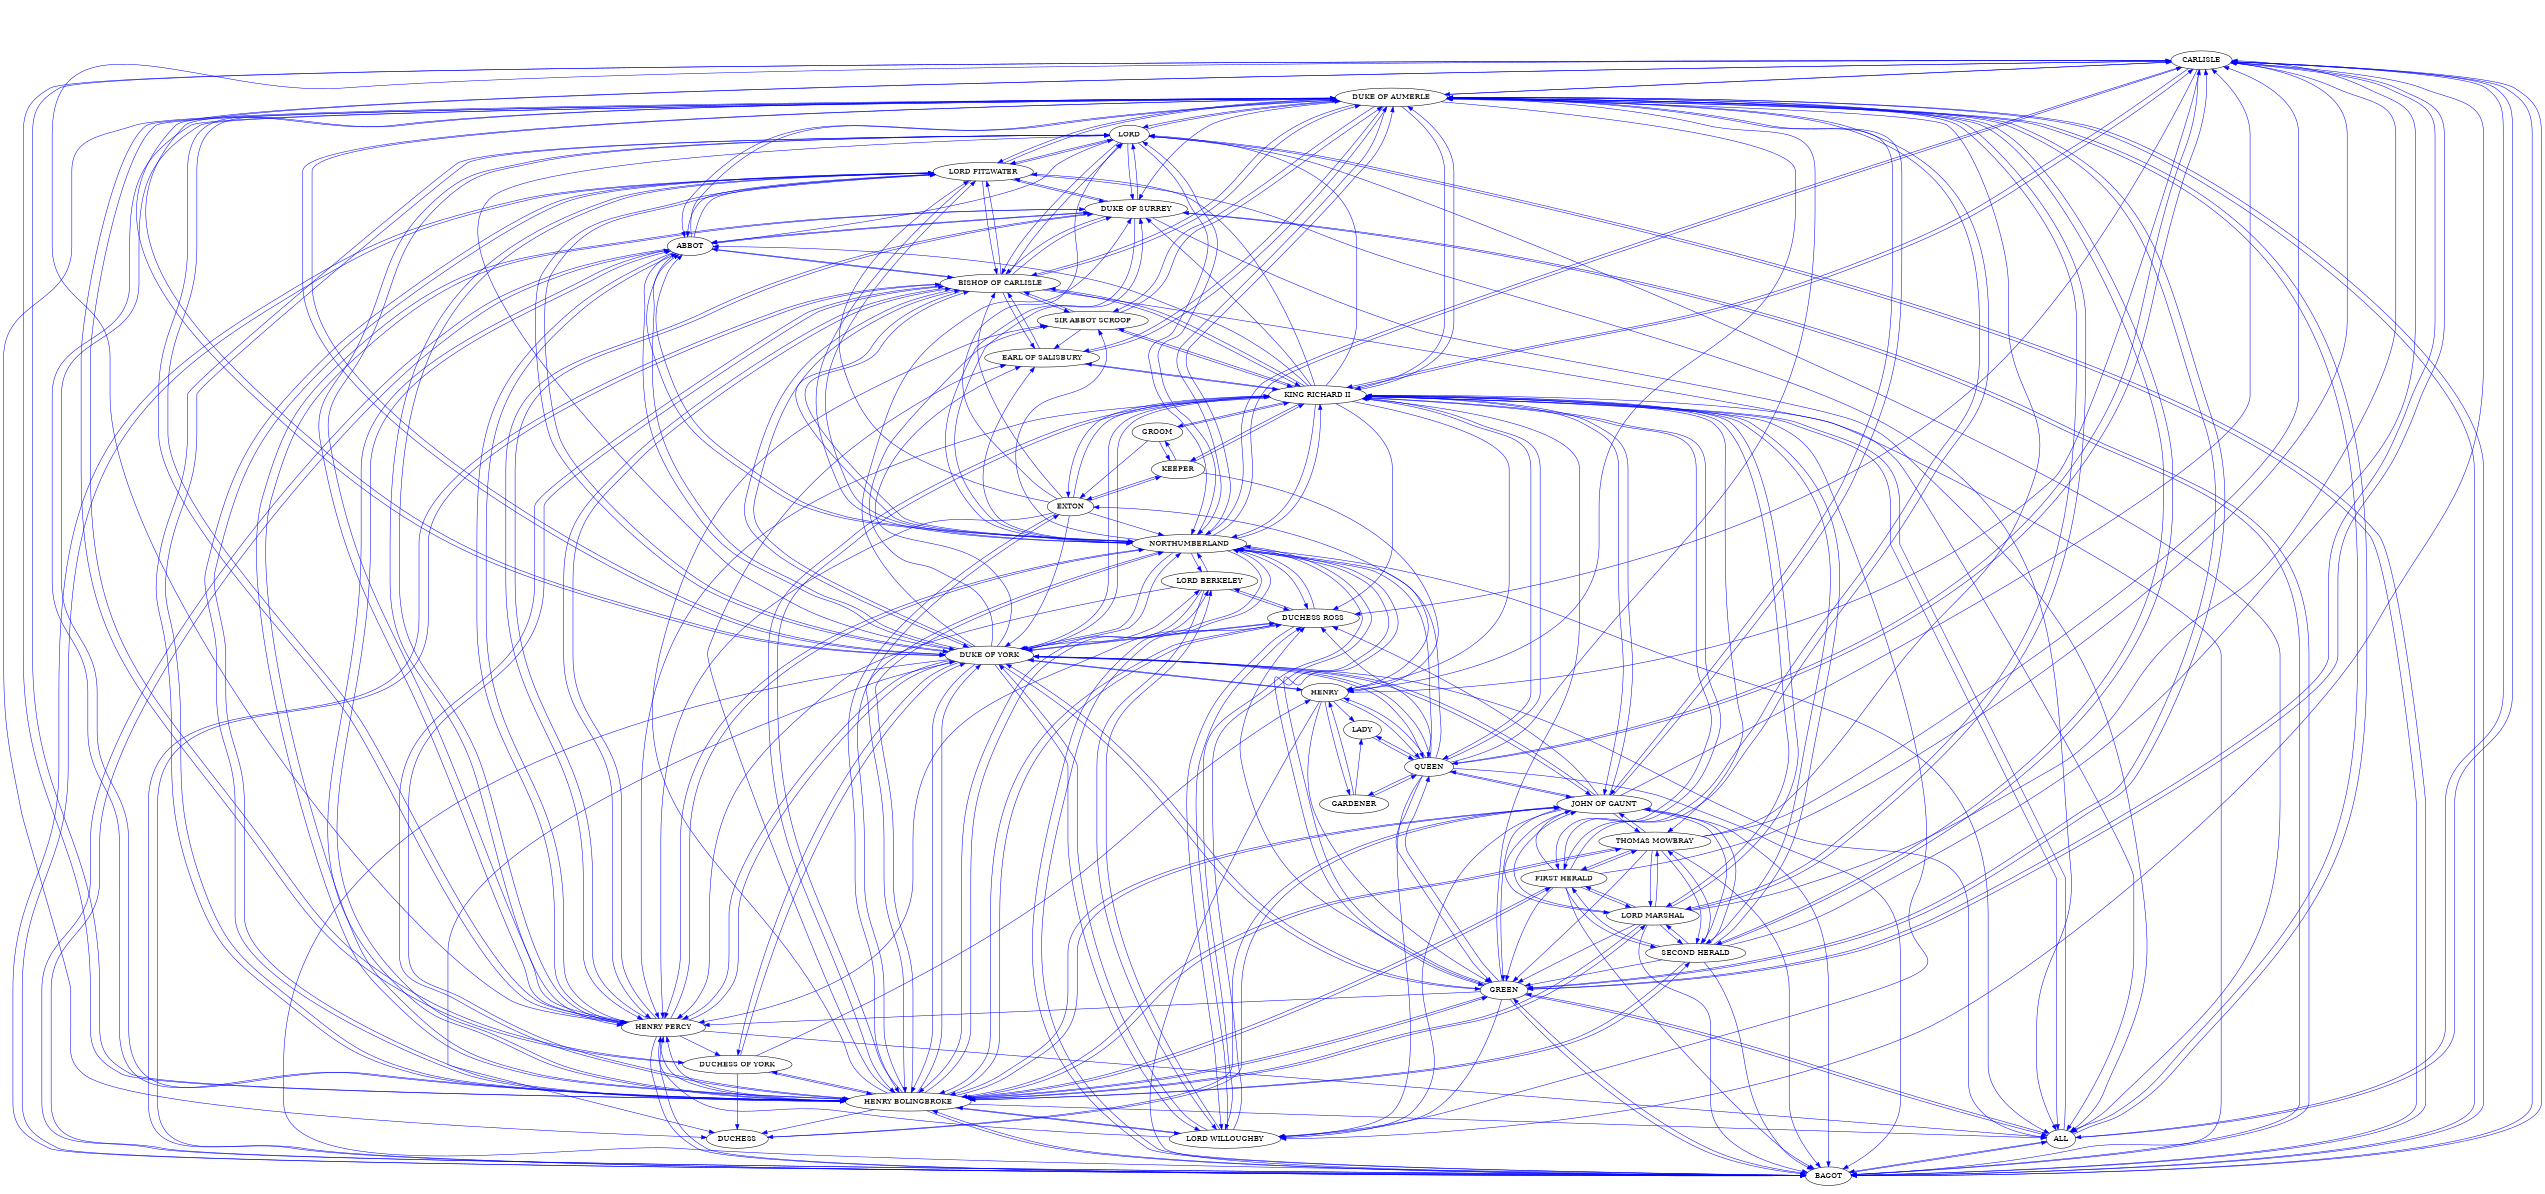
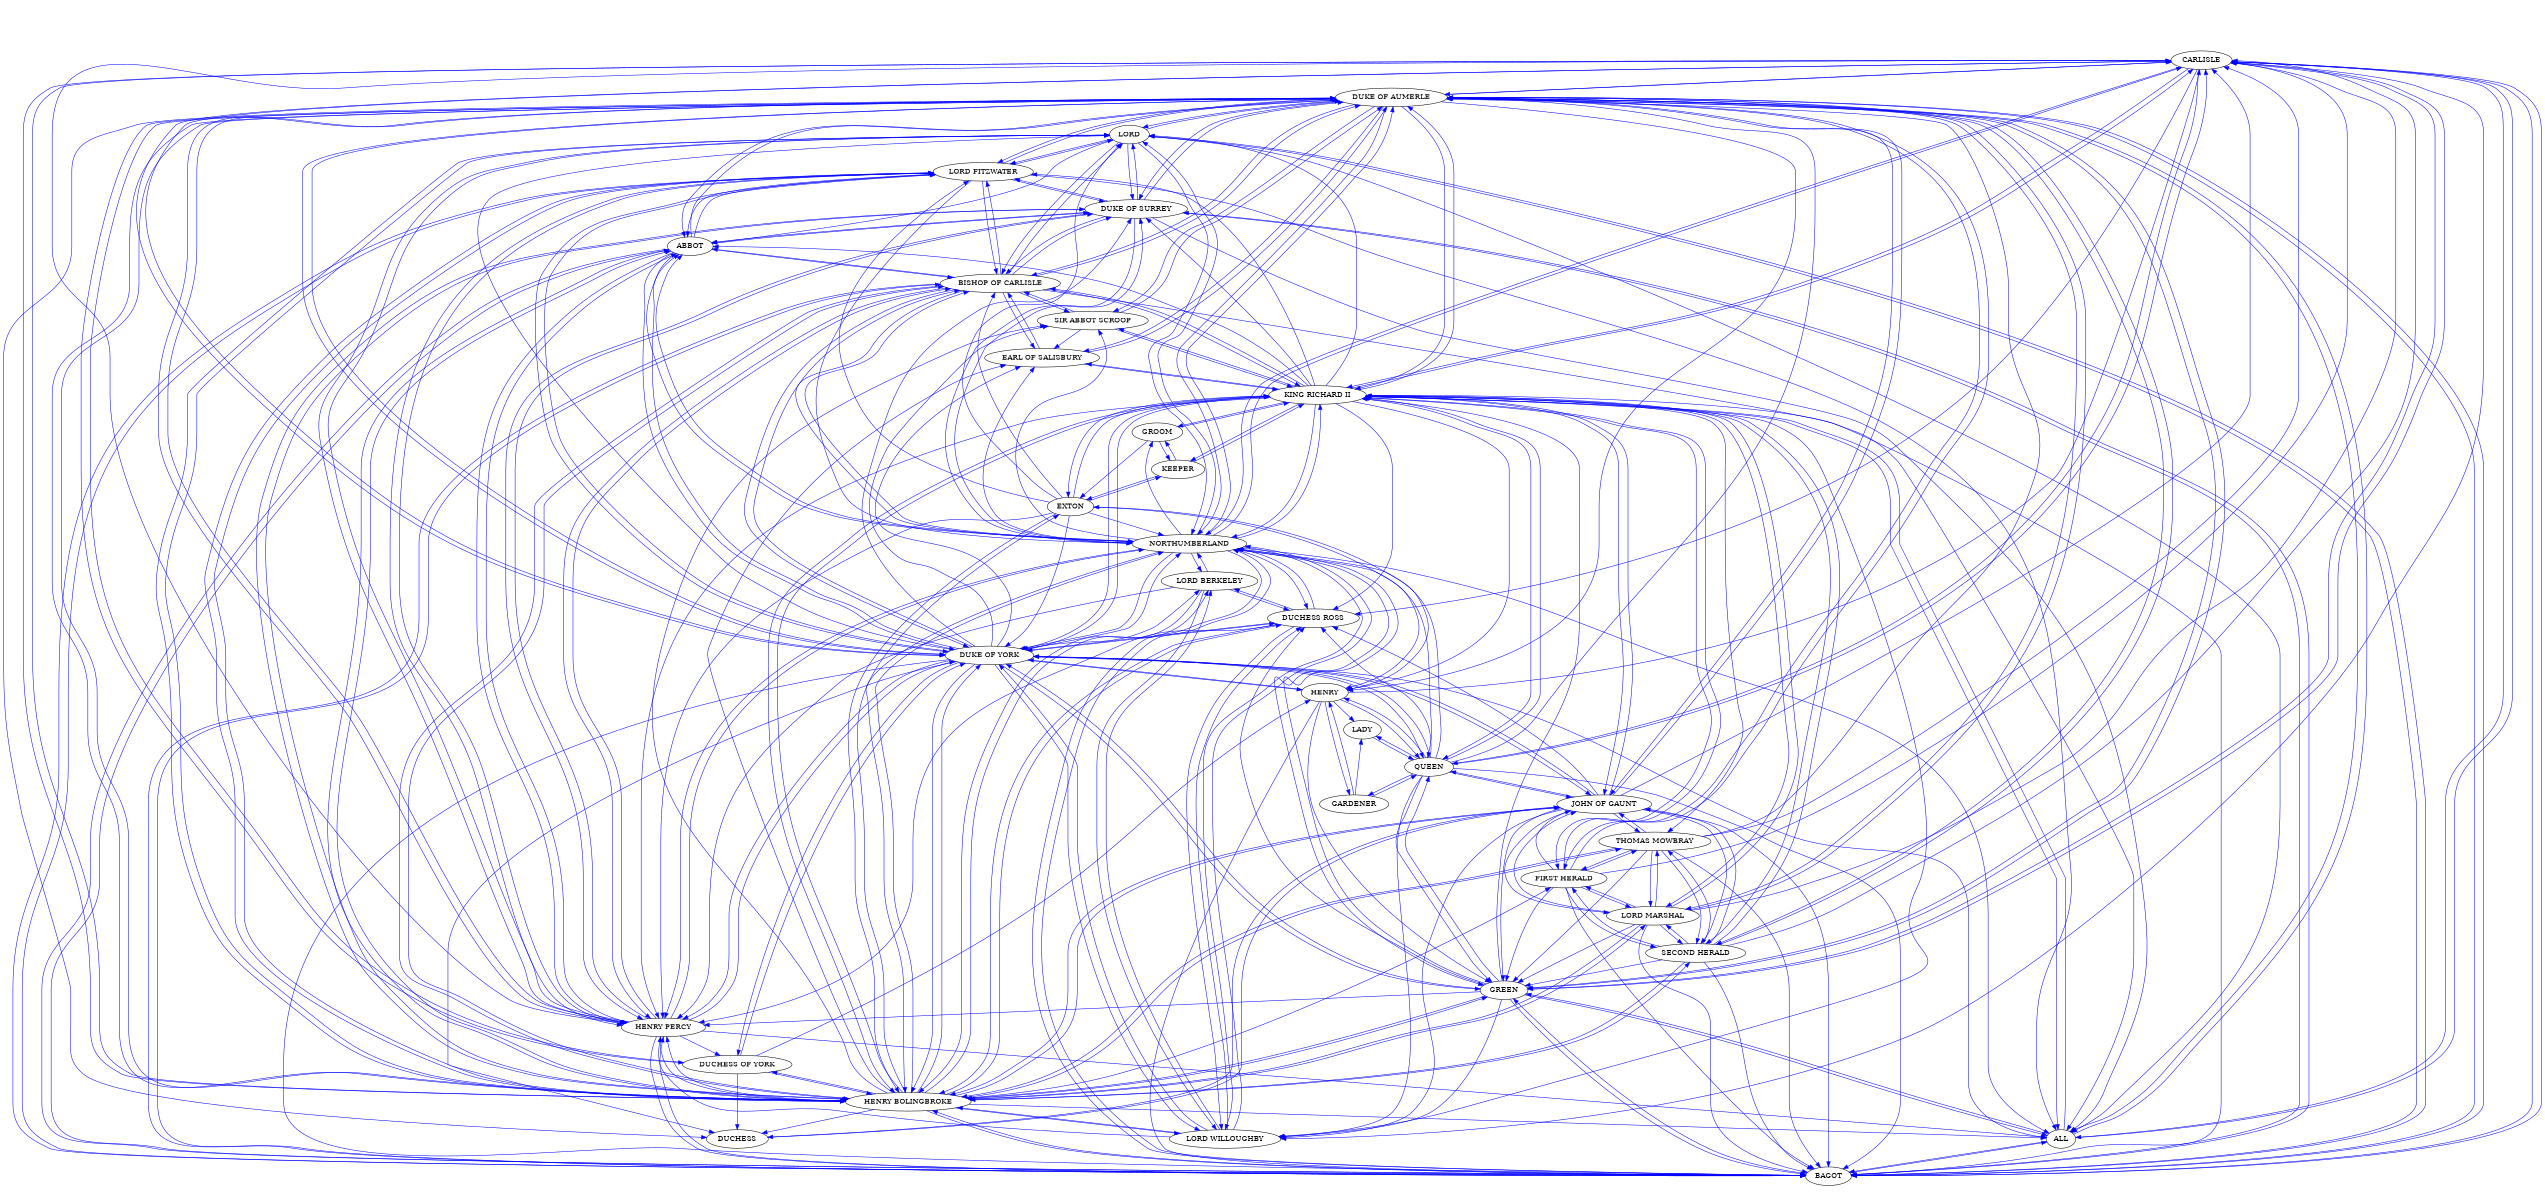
none -> (1221, 125)
(844, 475) -> (1153, 494)
(1385, 543) -> (1321, 547)
(1268, 1019) -> none
